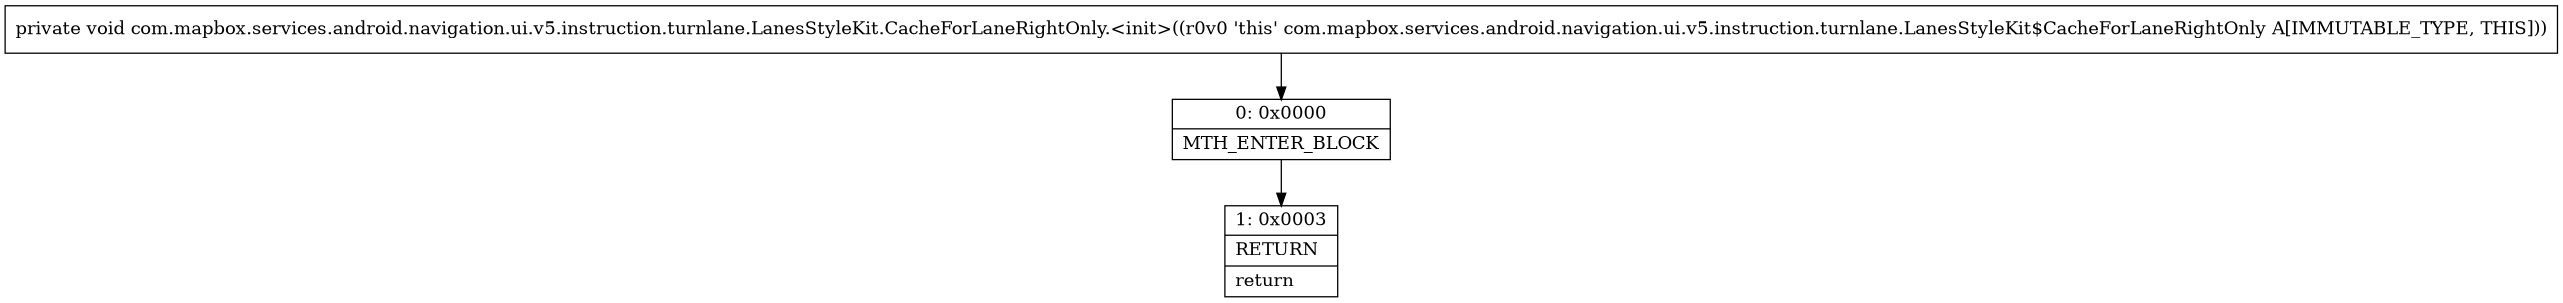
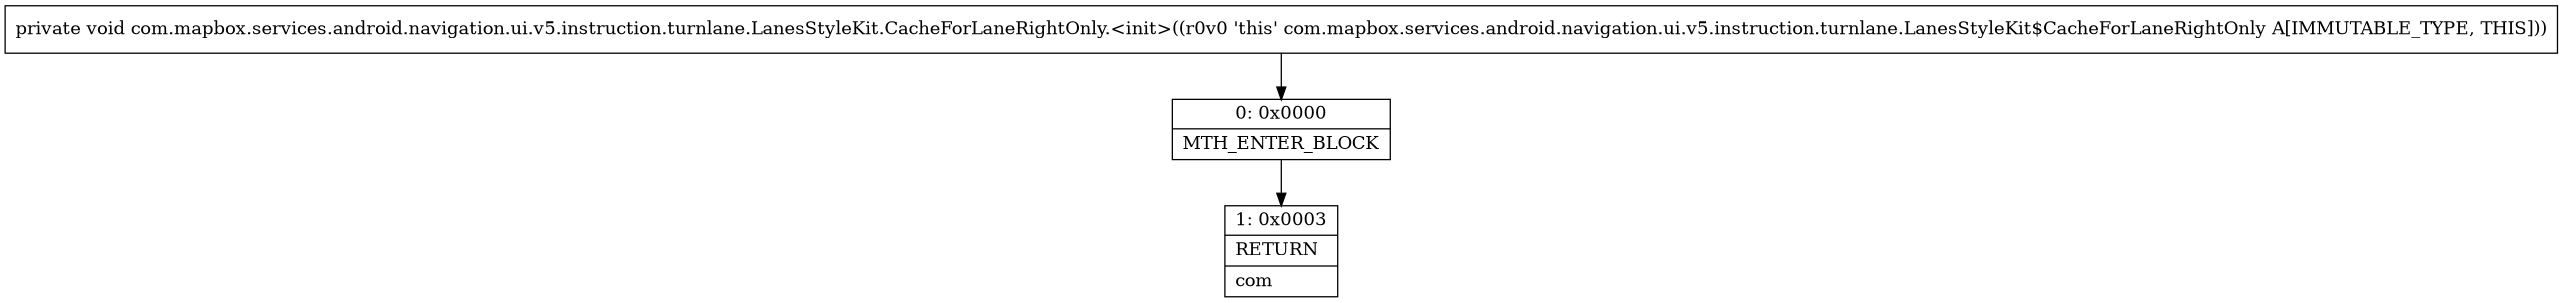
(1265, 281) -> (1254, 281)
